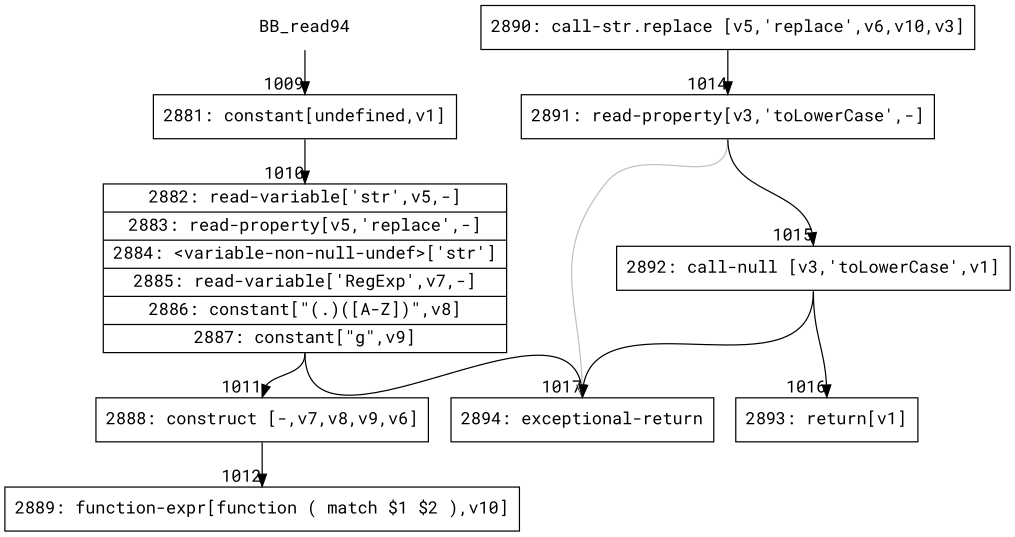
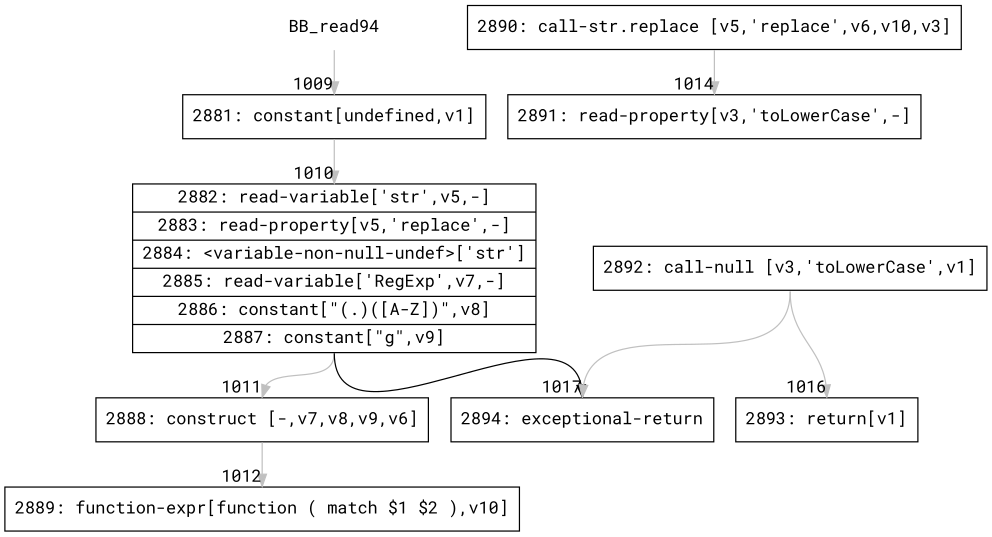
(305, 66) -> (334, 66)
(728, 66) -> (714, 66)
(305, 155) -> (334, 155)
(765, 189) -> none
(587, 211) -> none
(819, 338) -> (805, 339)
(704, 345) -> (692, 344)
(289, 373) -> (305, 375)
(262, 458) -> (262, 458)
